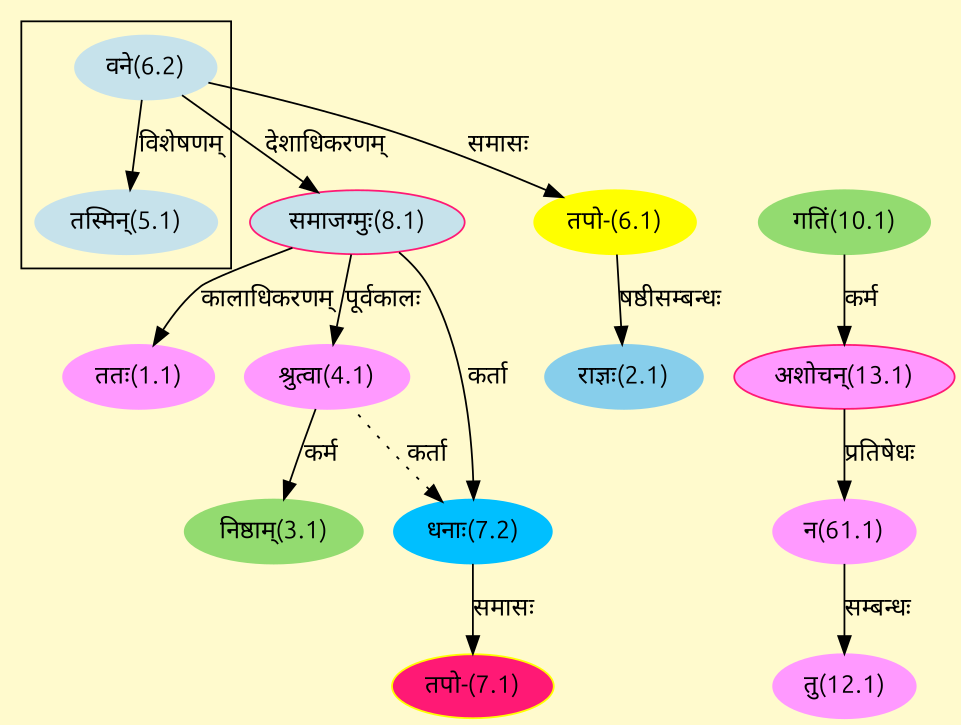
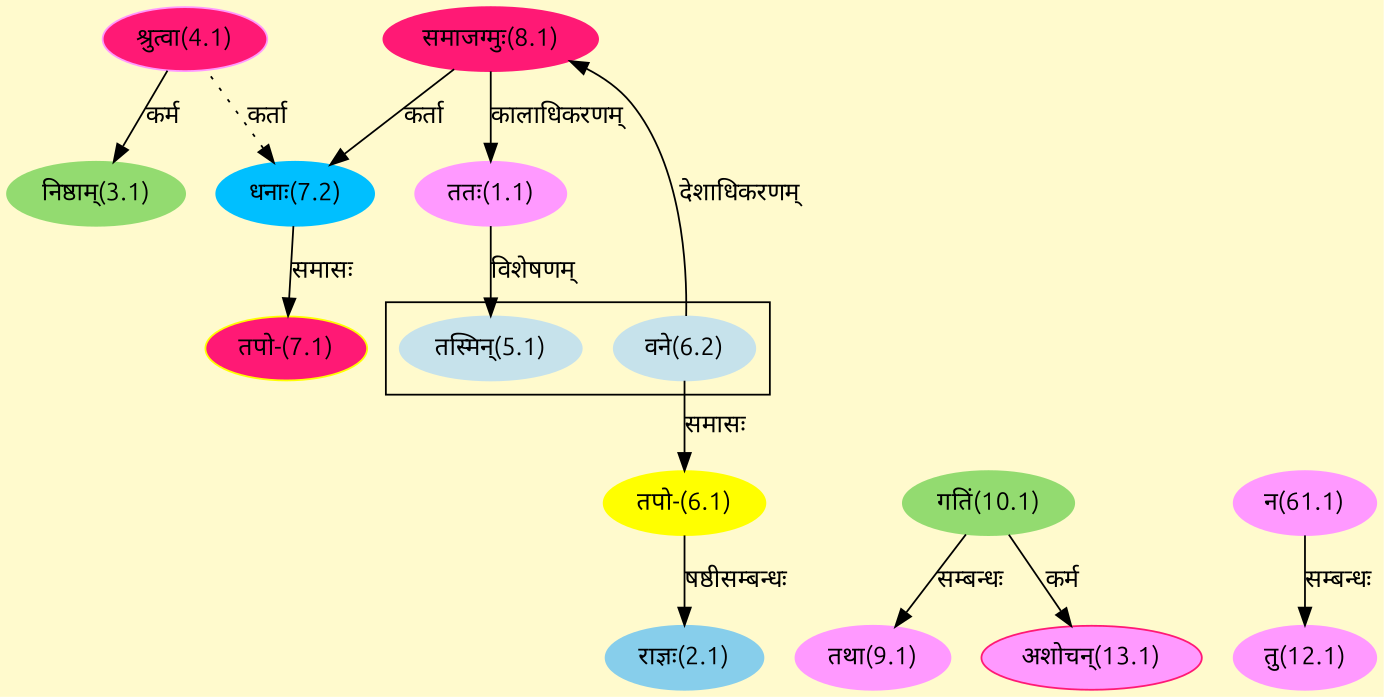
(137, 136) -> (491, 262)
(357, 222) -> (491, 39)
(344, 291) -> none
(327, 377) -> (185, 39)
(844, 445) -> none
none -> (873, 658)
